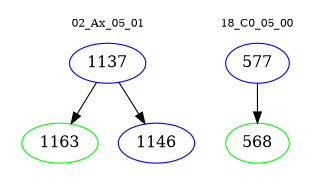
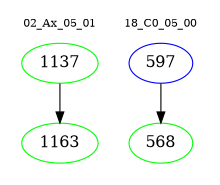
(108, 63) -> (60, 63)
(257, 63) -> (161, 63)
(156, 143) -> none
